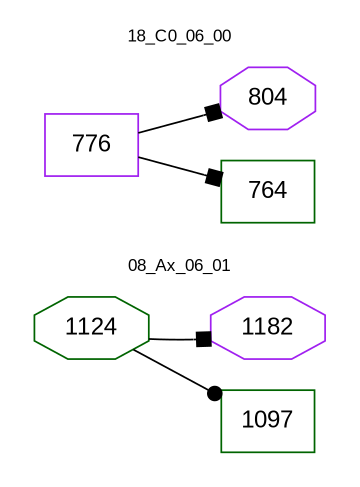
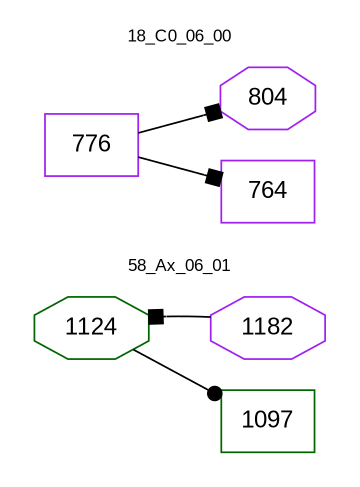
(268, 192) -> (268, 192)
(180, 267) -> (180, 267)
(171, 340) -> (189, 316)
